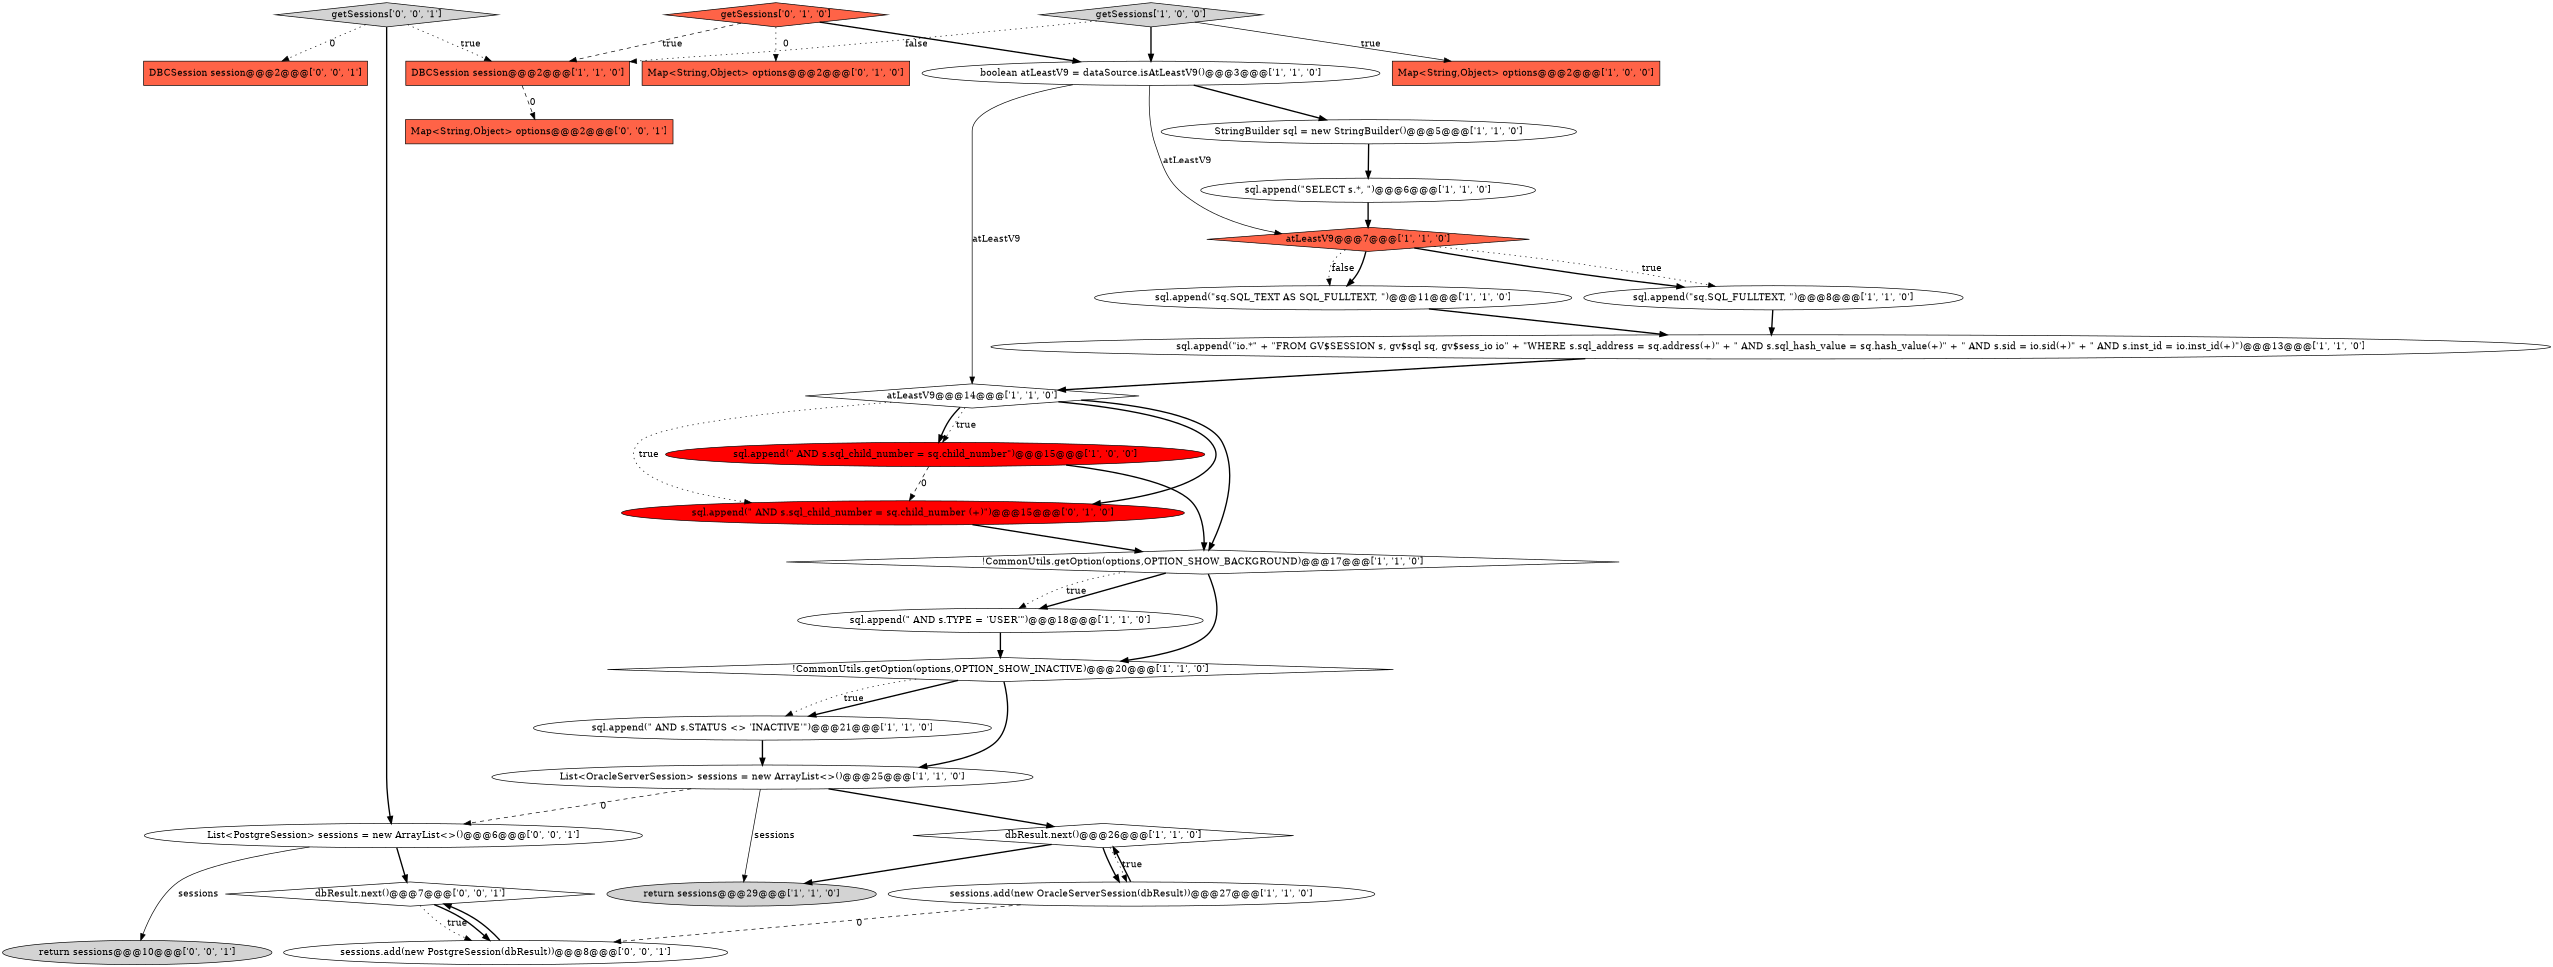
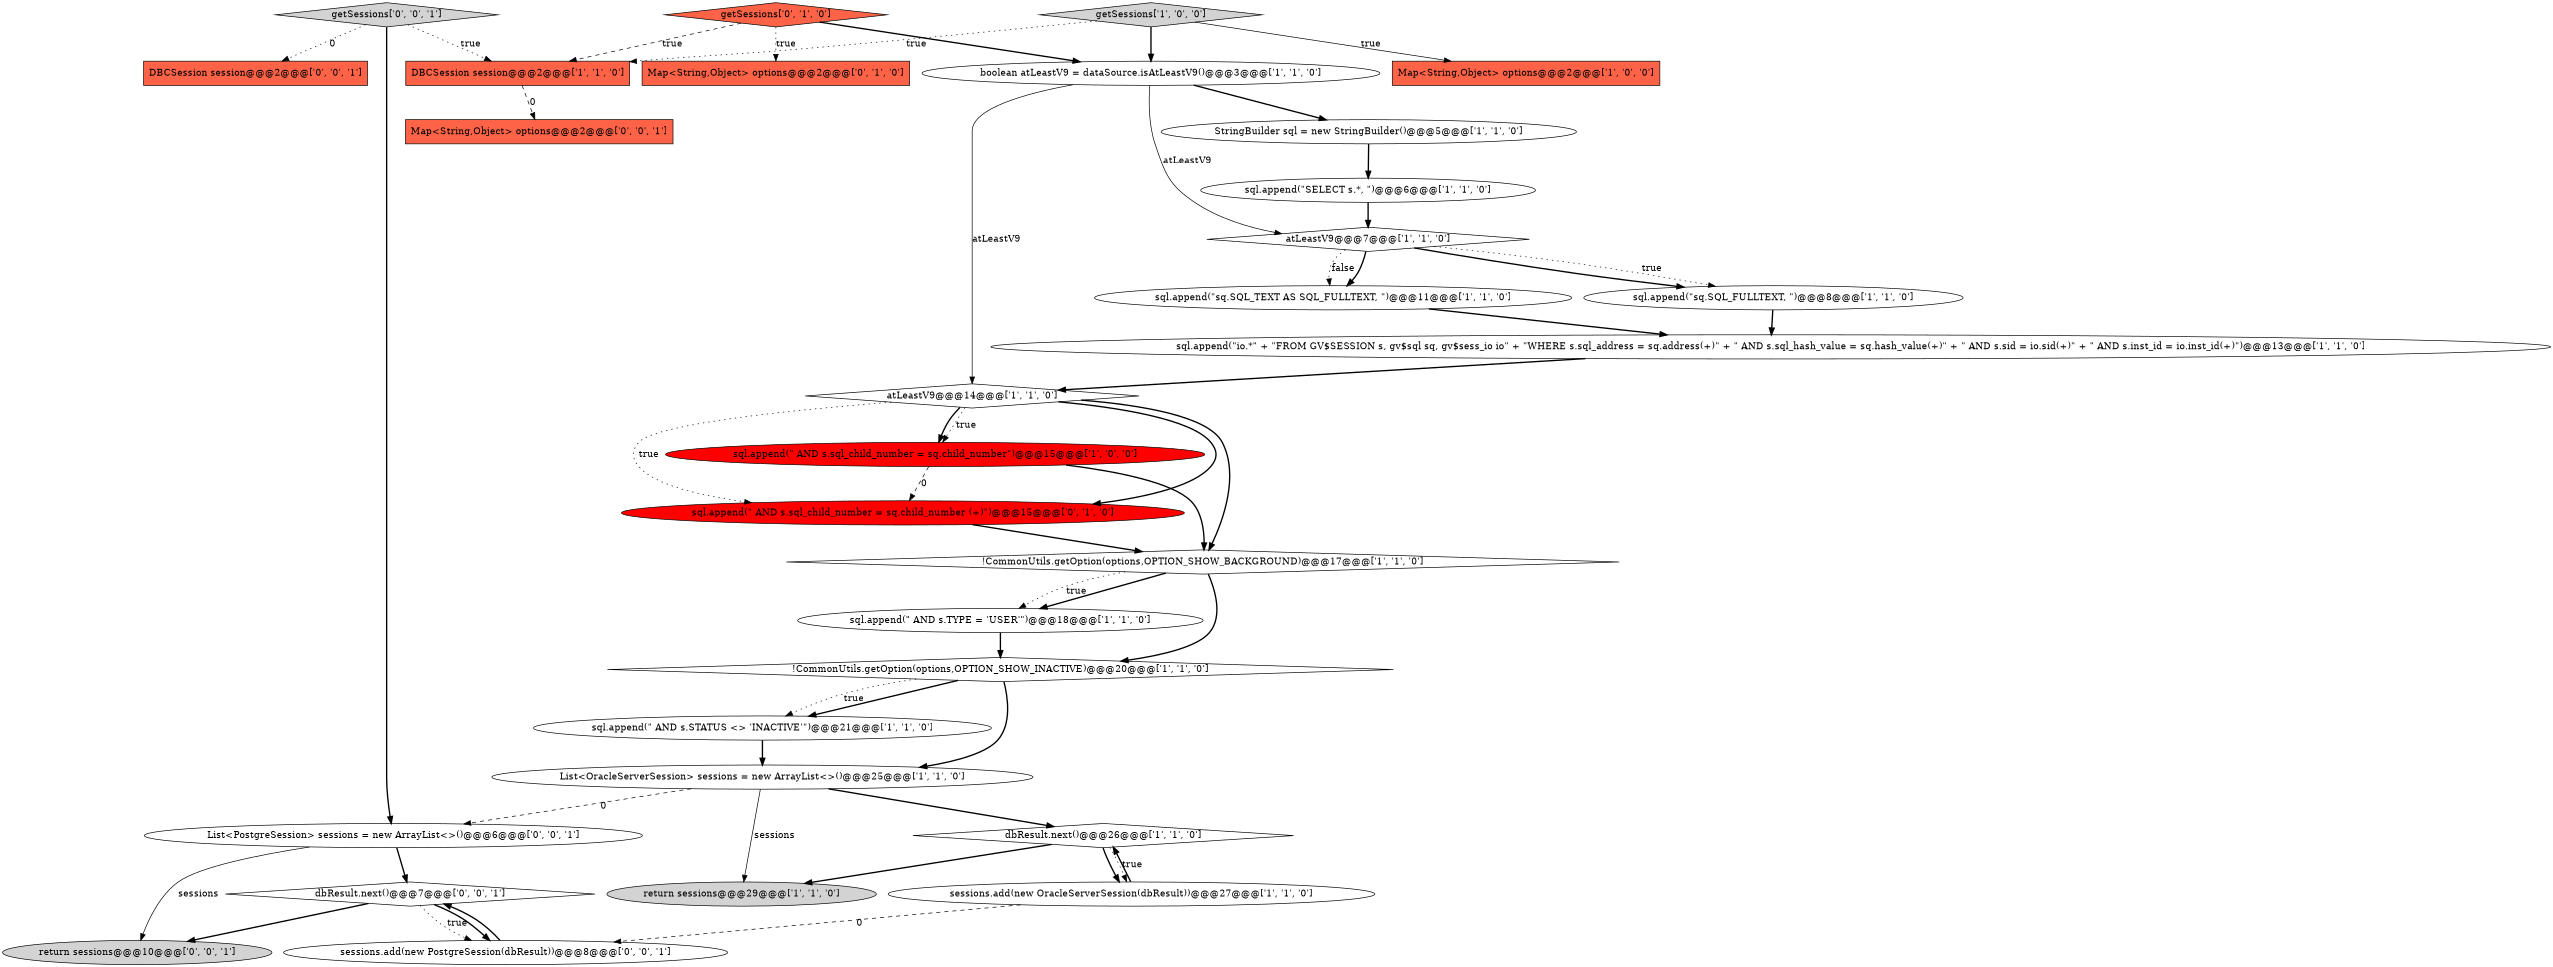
(786, 44) -> (786, 44)
(917, 44) -> (917, 44)
(1368, 239) -> (1368, 239)
none -> (282, 922)
